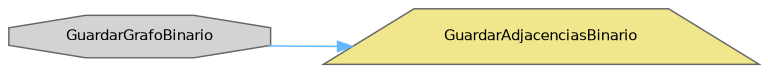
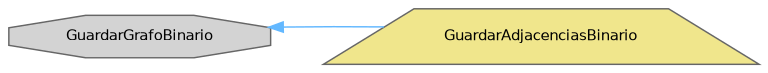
(303, 46) -> (334, 27)
